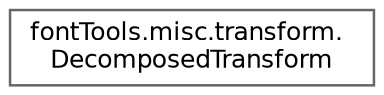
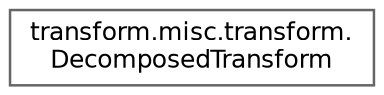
(192, 48) -> (192, 48)
